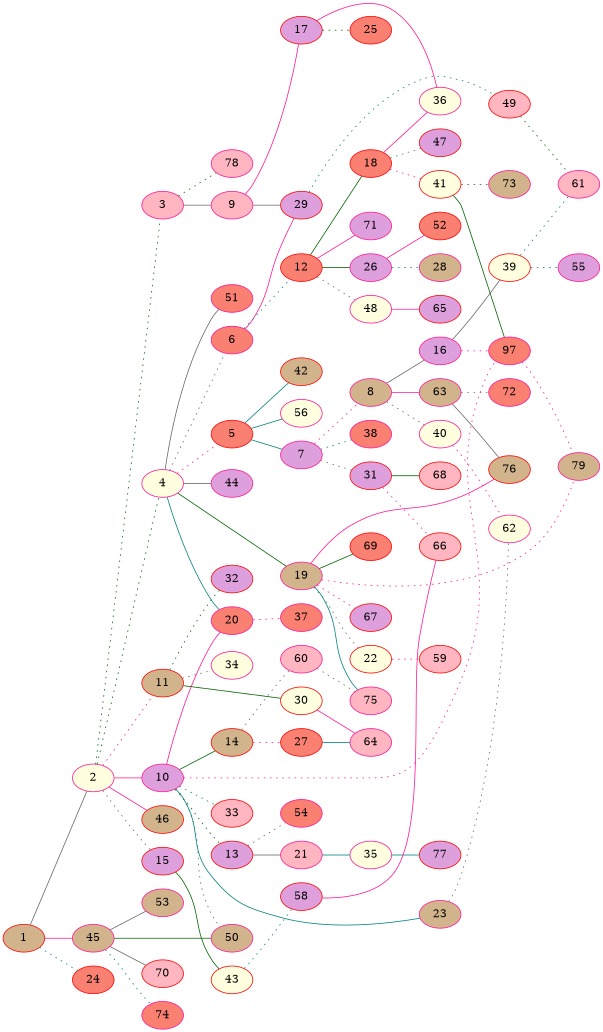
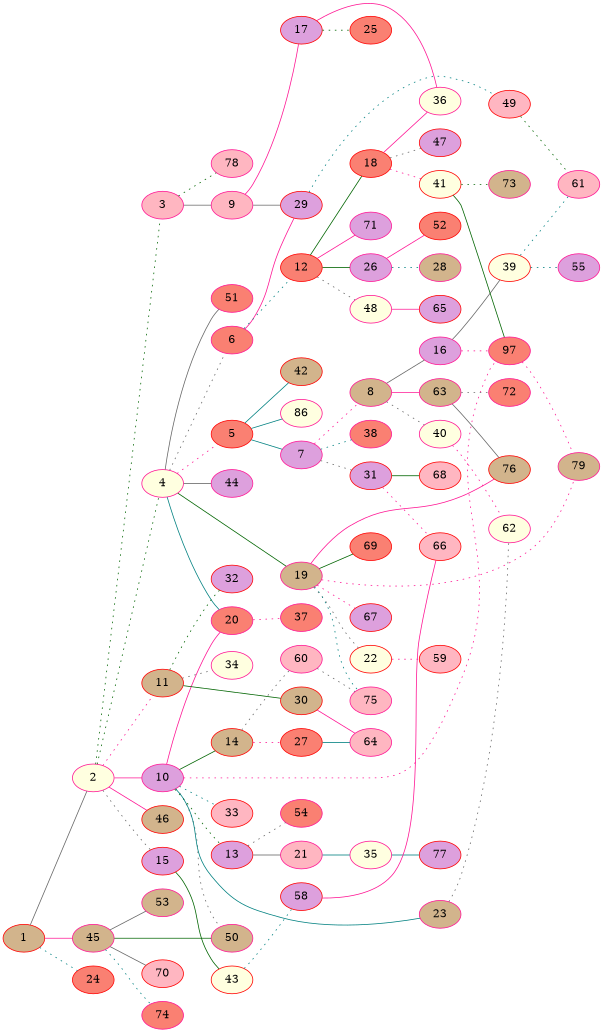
(301, 413) -> (301, 413)
(336, 638) -> (336, 638)
(301, 701) -> (301, 701)
